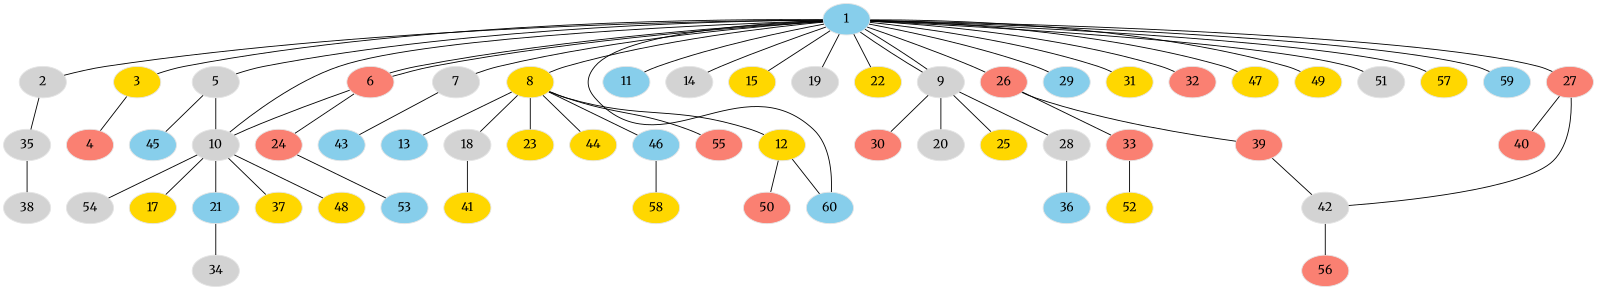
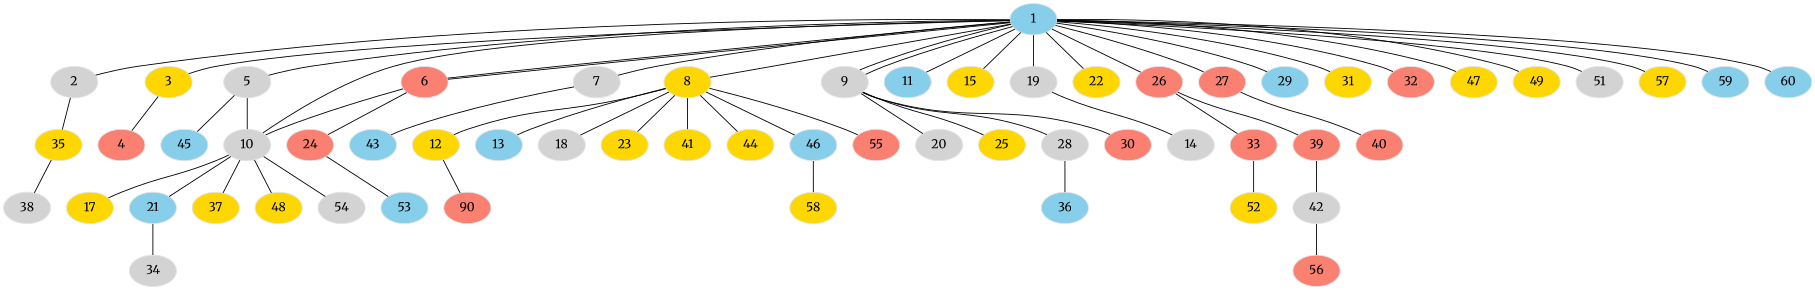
(766, 48) -> (1112, 114)
(27, 145) -> (59, 145)
(806, 176) -> none
(467, 177) -> (688, 114)
(1487, 187) -> none
(767, 208) -> (467, 208)
